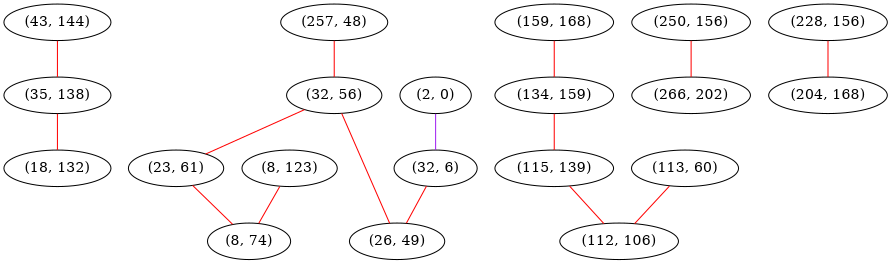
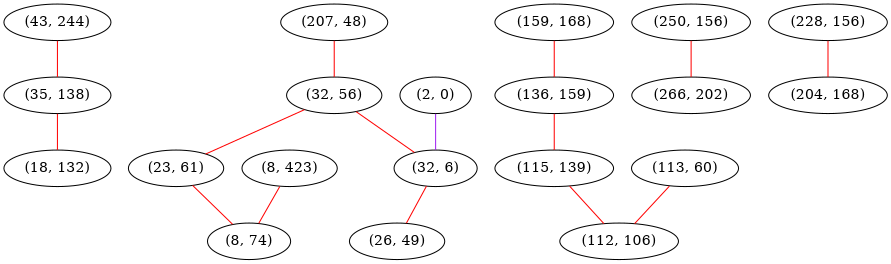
(57, 22) -> (57, 22)
(334, 22) -> (334, 22)
(554, 95) -> (554, 95)
(290, 168) -> (290, 168)
(366, 168) -> (385, 132)
